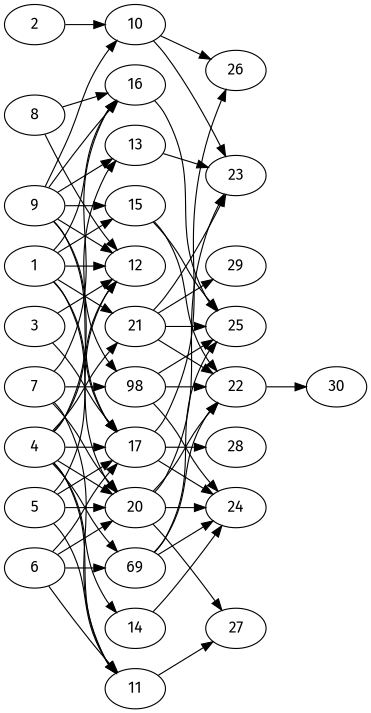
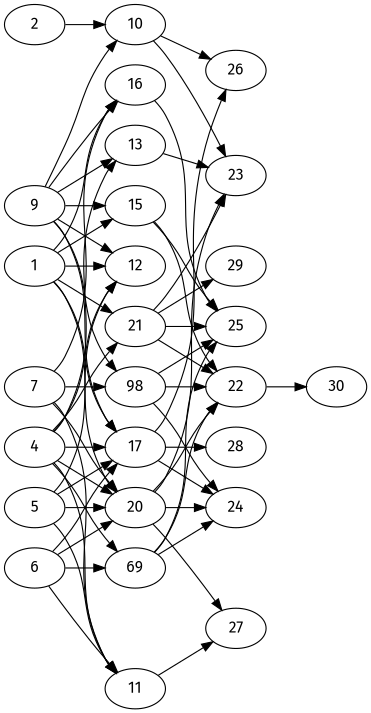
(35, 115) -> none
(35, 326) -> none
(135, 628) -> none
